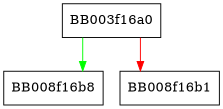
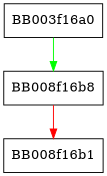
(140, 50) -> (53, 117)
